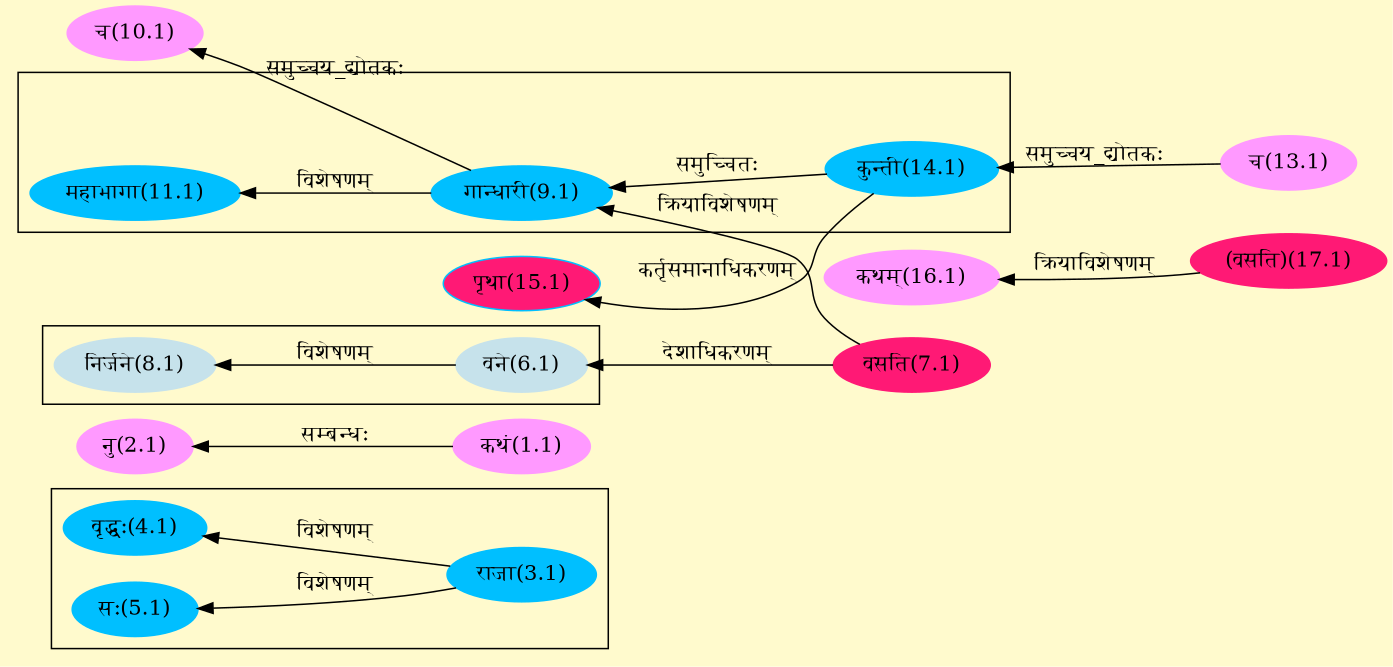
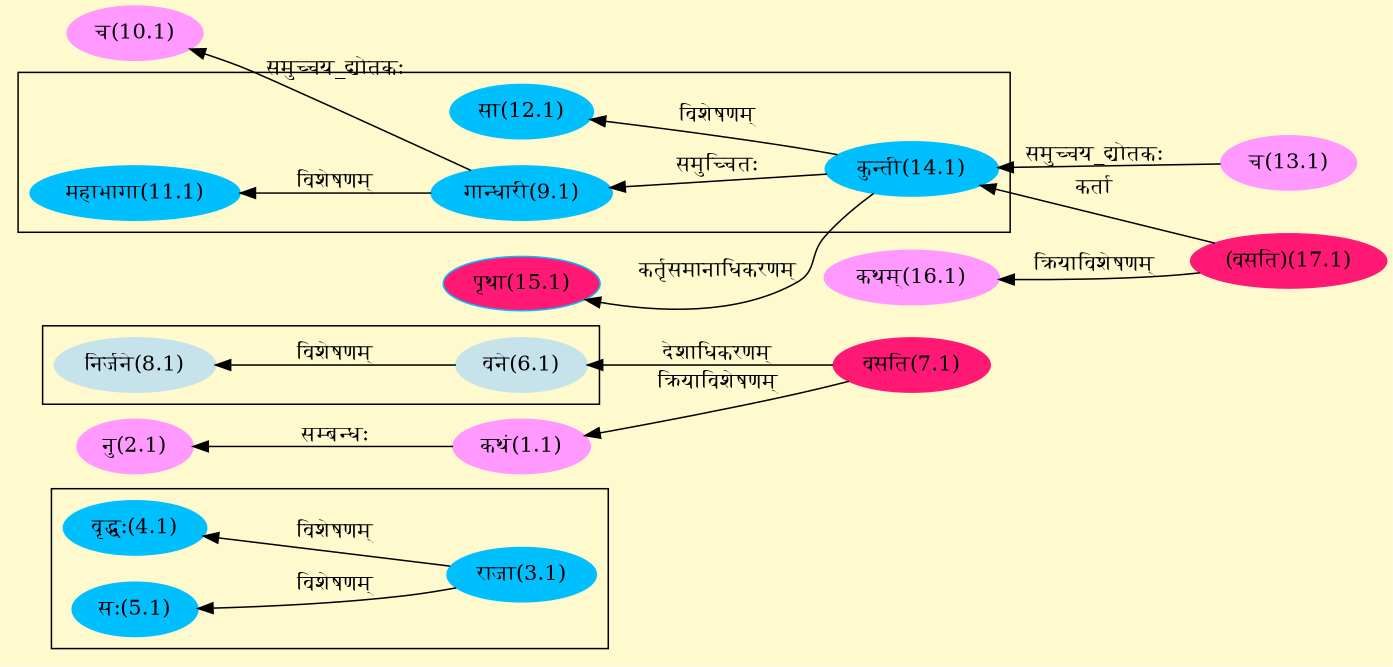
none -> (522, 112)
none -> (1105, 216)
(760, 245) -> (725, 409)
